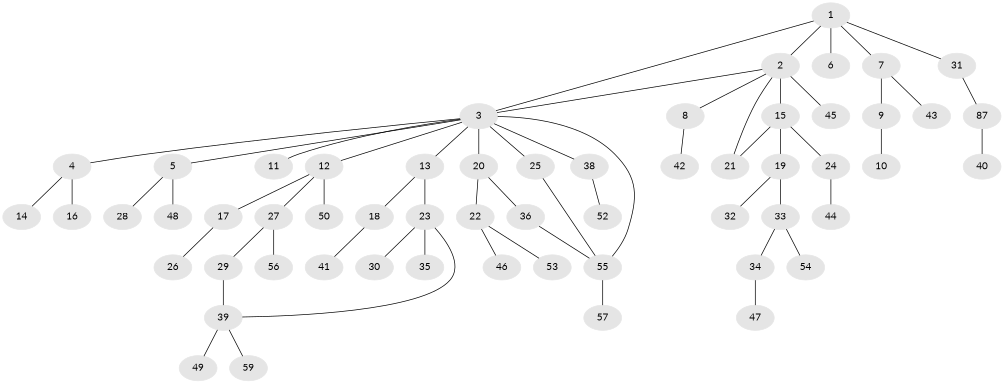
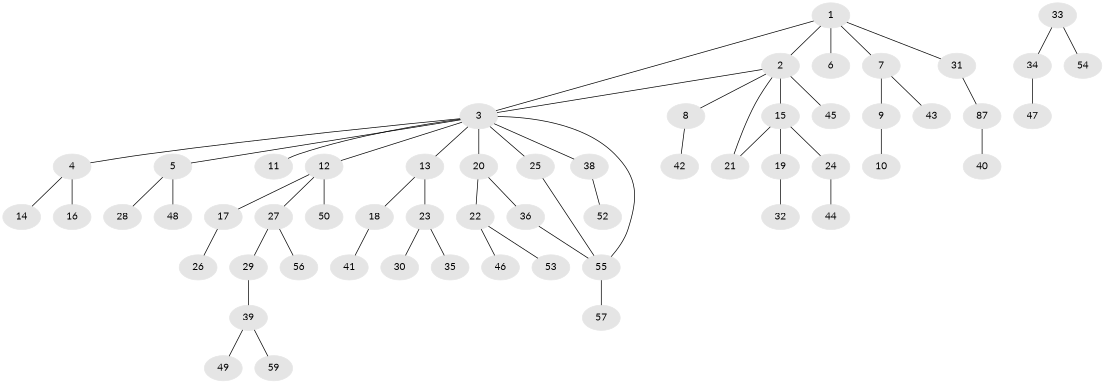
(780, 192) -> none
(378, 306) -> none
